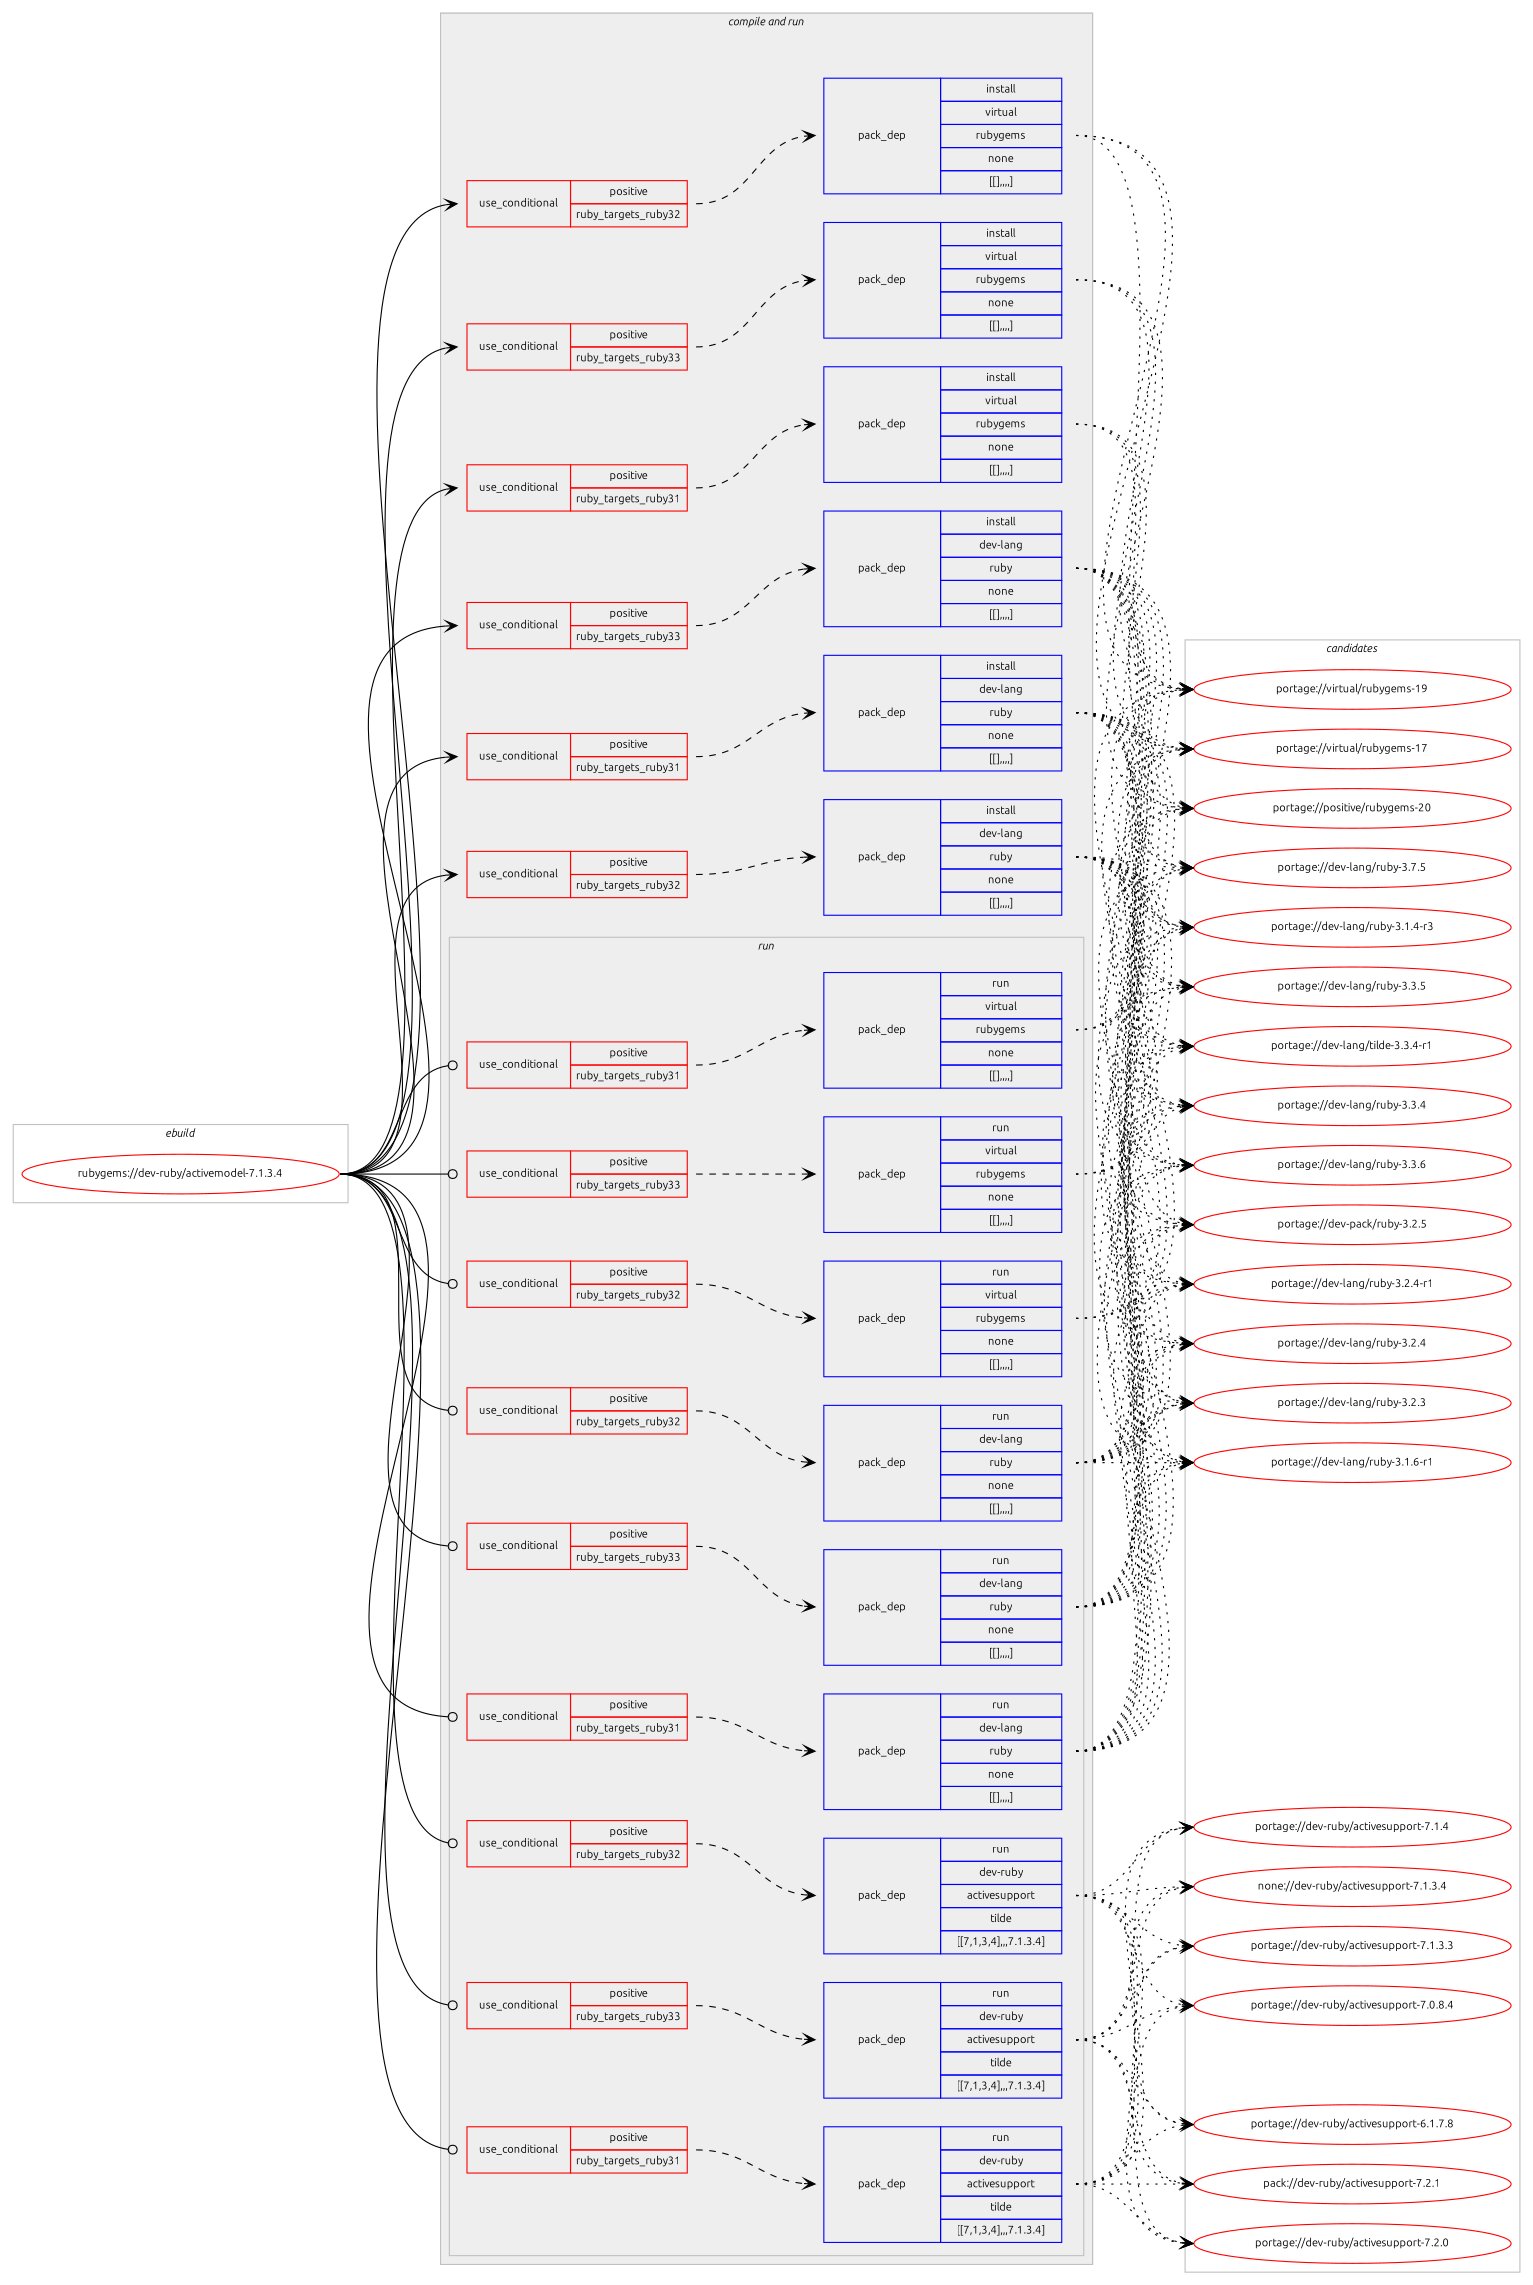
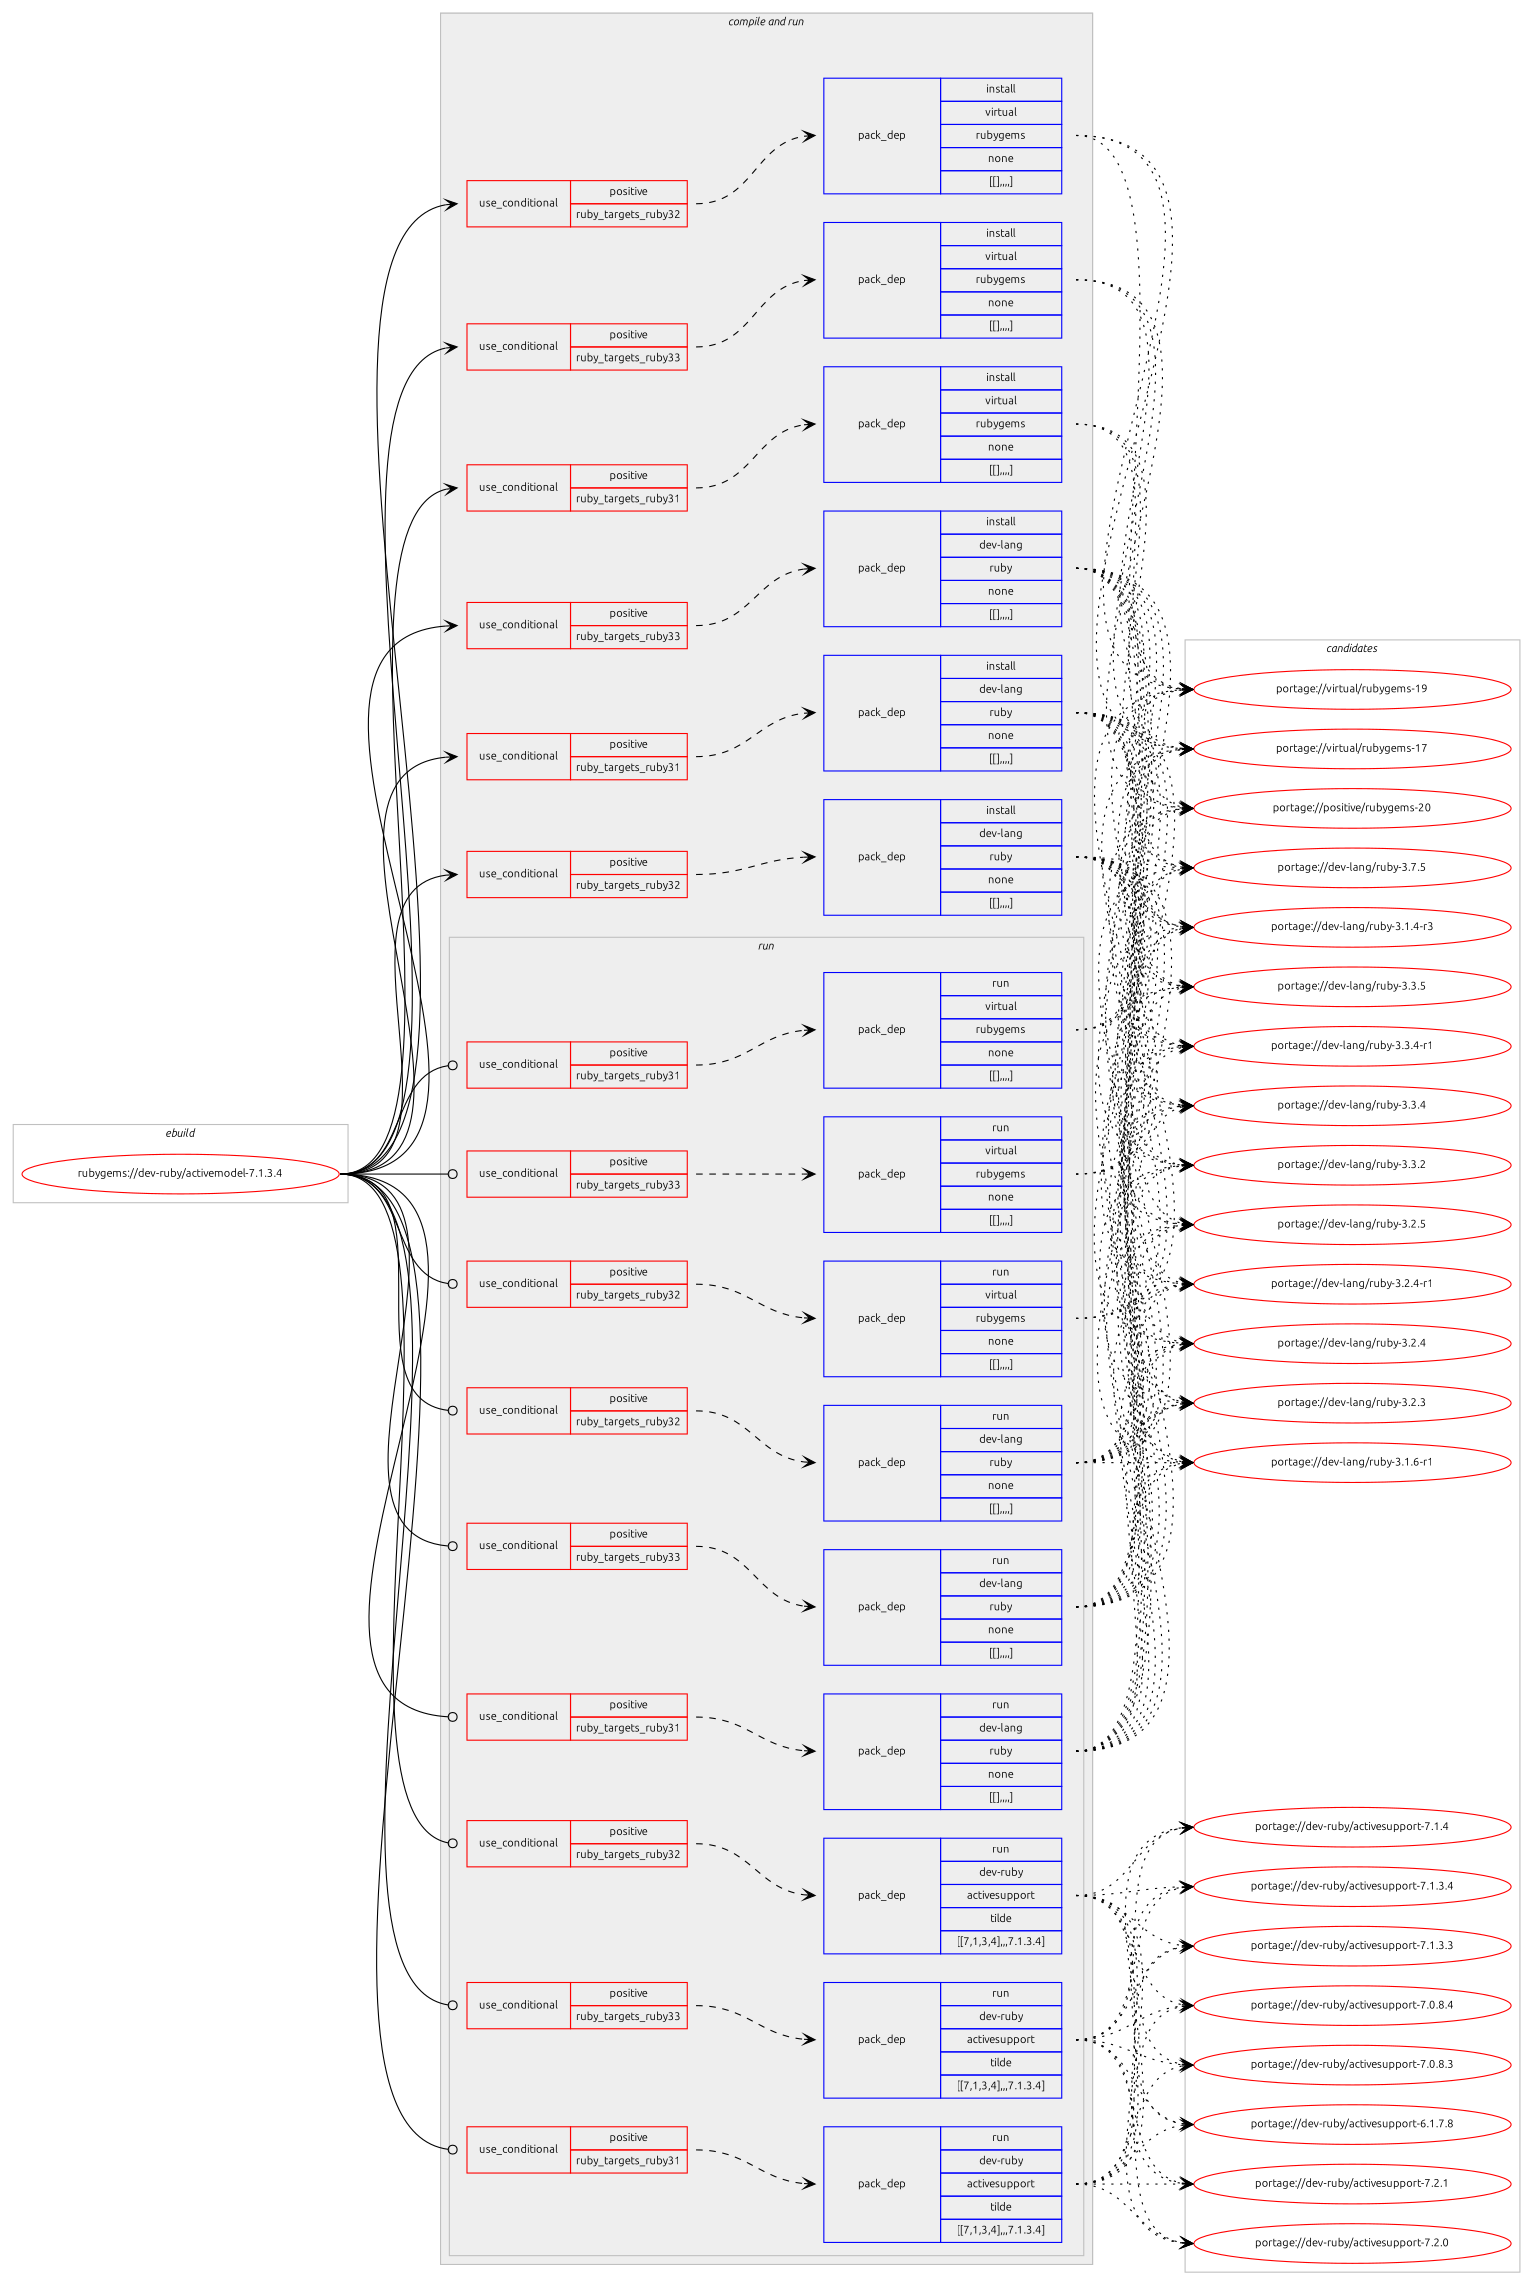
(1353, 1046) -> (1353, 1046)
(1353, 1165) -> (1353, 1165)
(1353, 1225) -> (1353, 1225)
(1353, 1887) -> (1353, 1887)
none -> (1353, 2065)
(1353, 2184) -> (1353, 2184)
